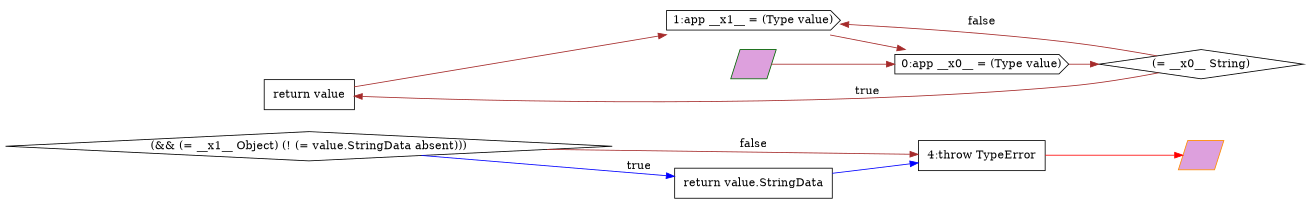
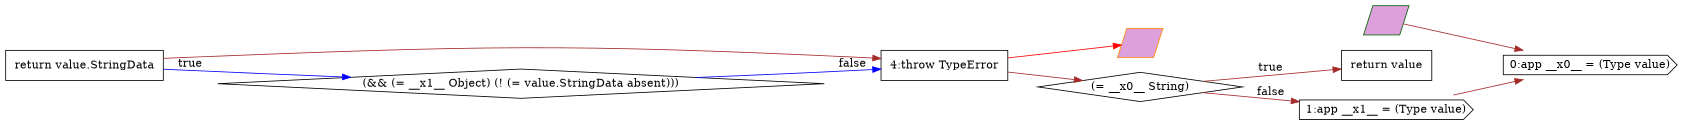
(506, 61) -> none
(1080, 64) -> (1041, 76)
(728, 152) -> (784, 74)
(544, 166) -> (253, 73)
(871, 169) -> (518, 48)
